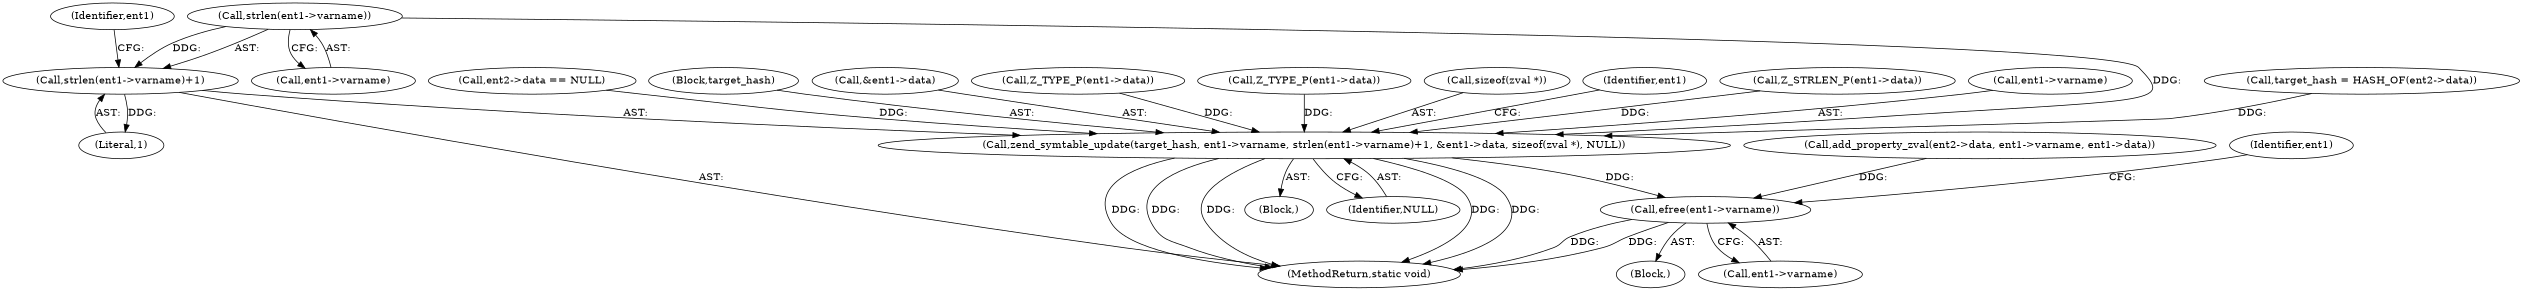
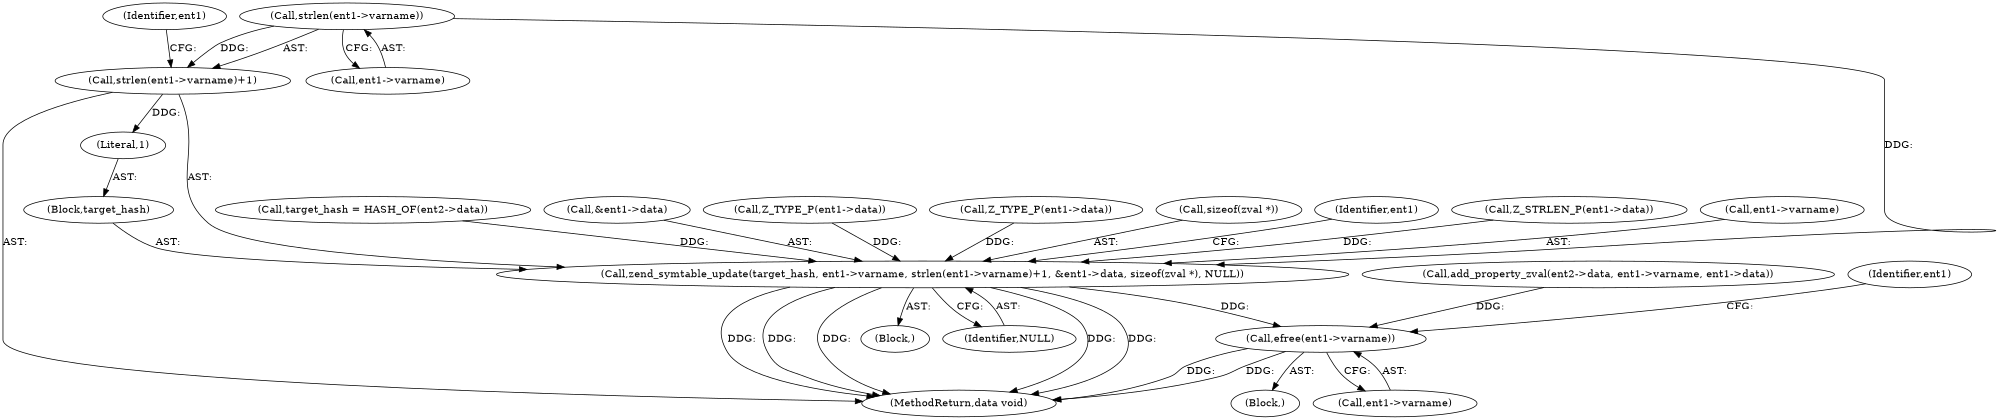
(532, 81) -> none
(96, 117) -> (112, 174)
(1359, 274) -> (959, 403)
